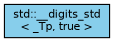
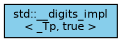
(57, 21) -> (61, 21)
